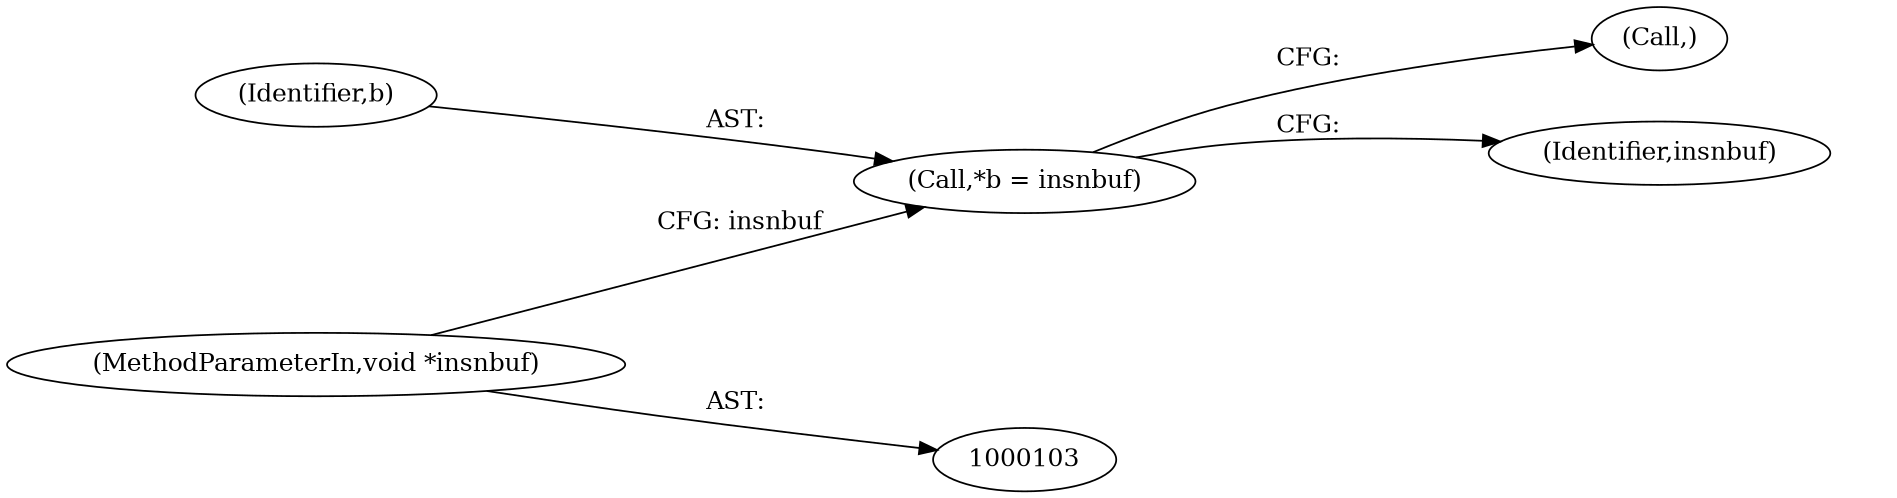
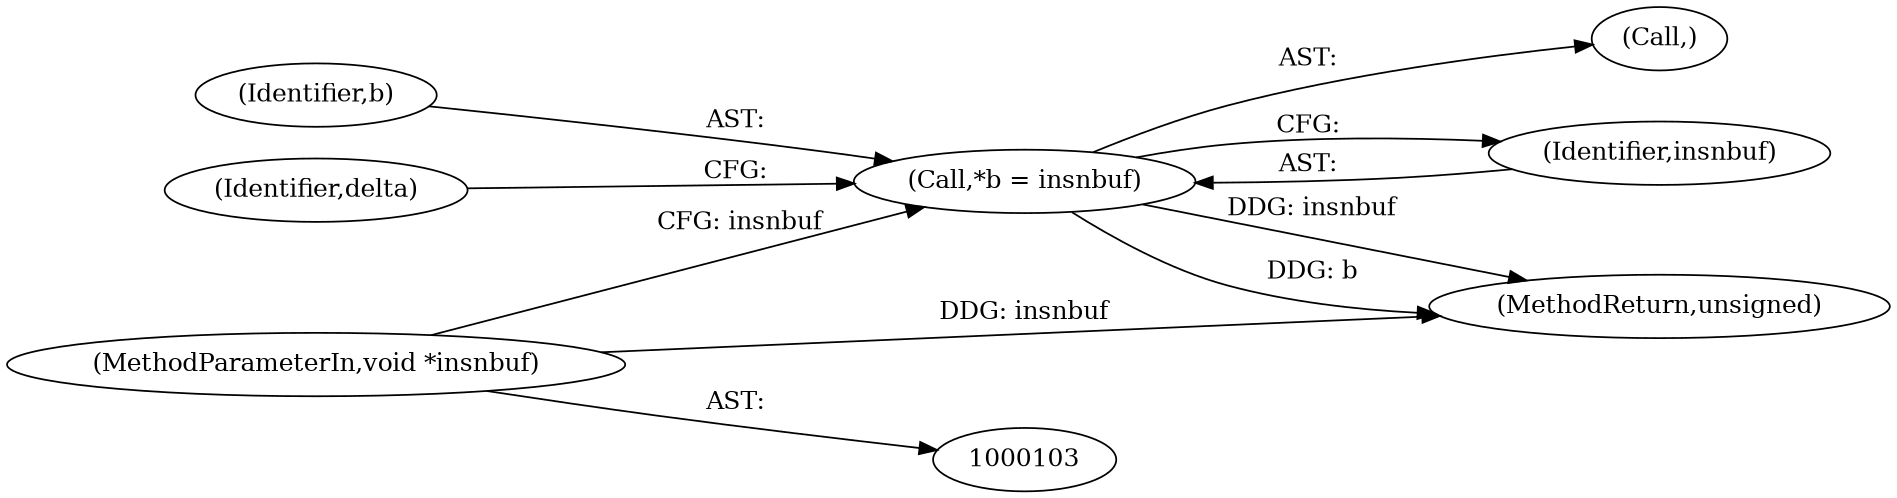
(1312, 59) -> (1312, 59)
none -> (1363, 179)
none -> (316, 190)
none -> (1660, 306)
